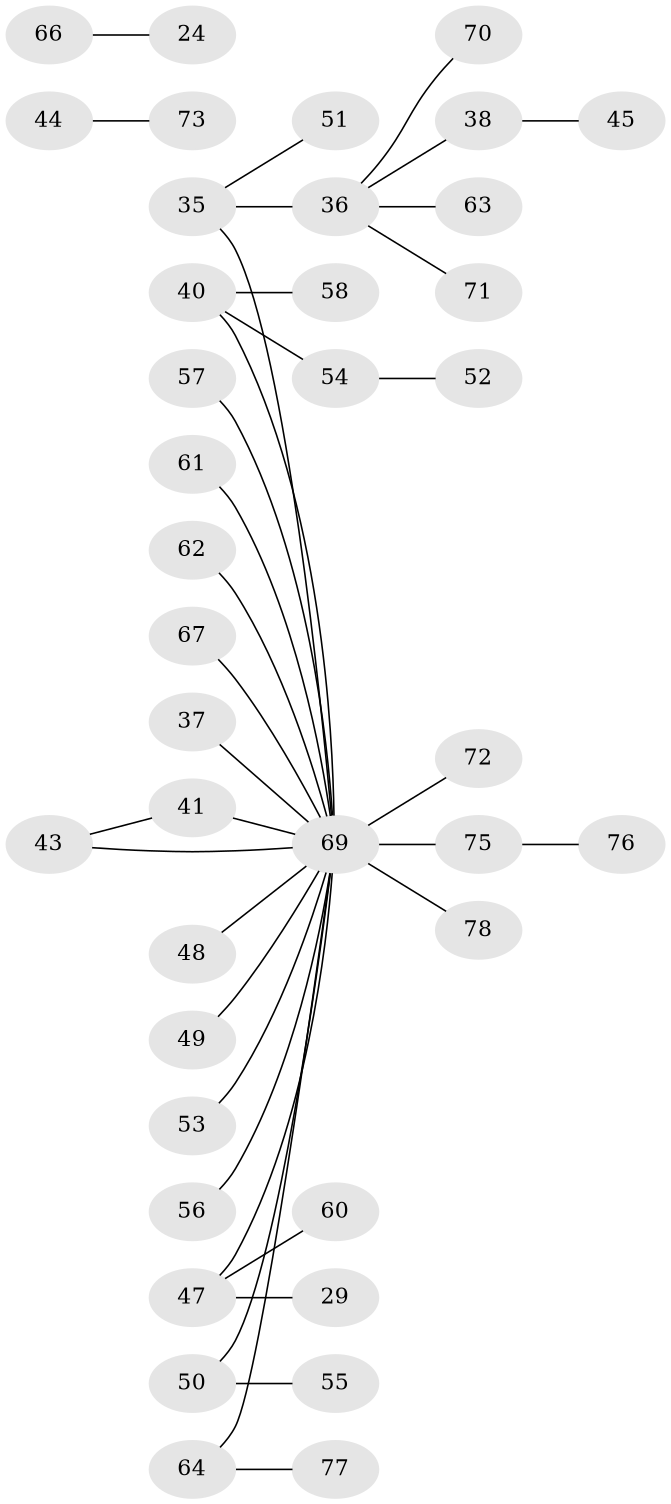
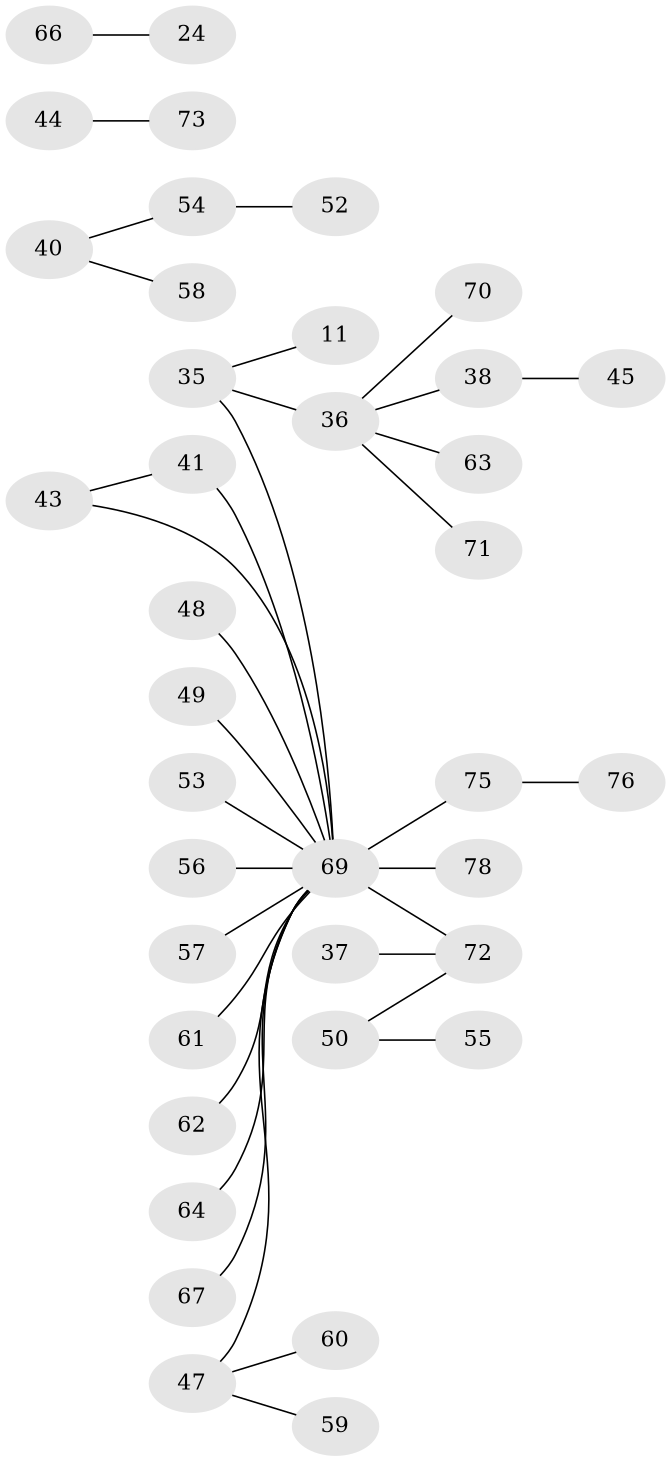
(336, 121) -> (336, 336)
(308, 557) -> none
(264, 783) -> (407, 954)
(292, 1123) -> (407, 997)
(336, 1298) -> (336, 1426)
(336, 1469) -> none
